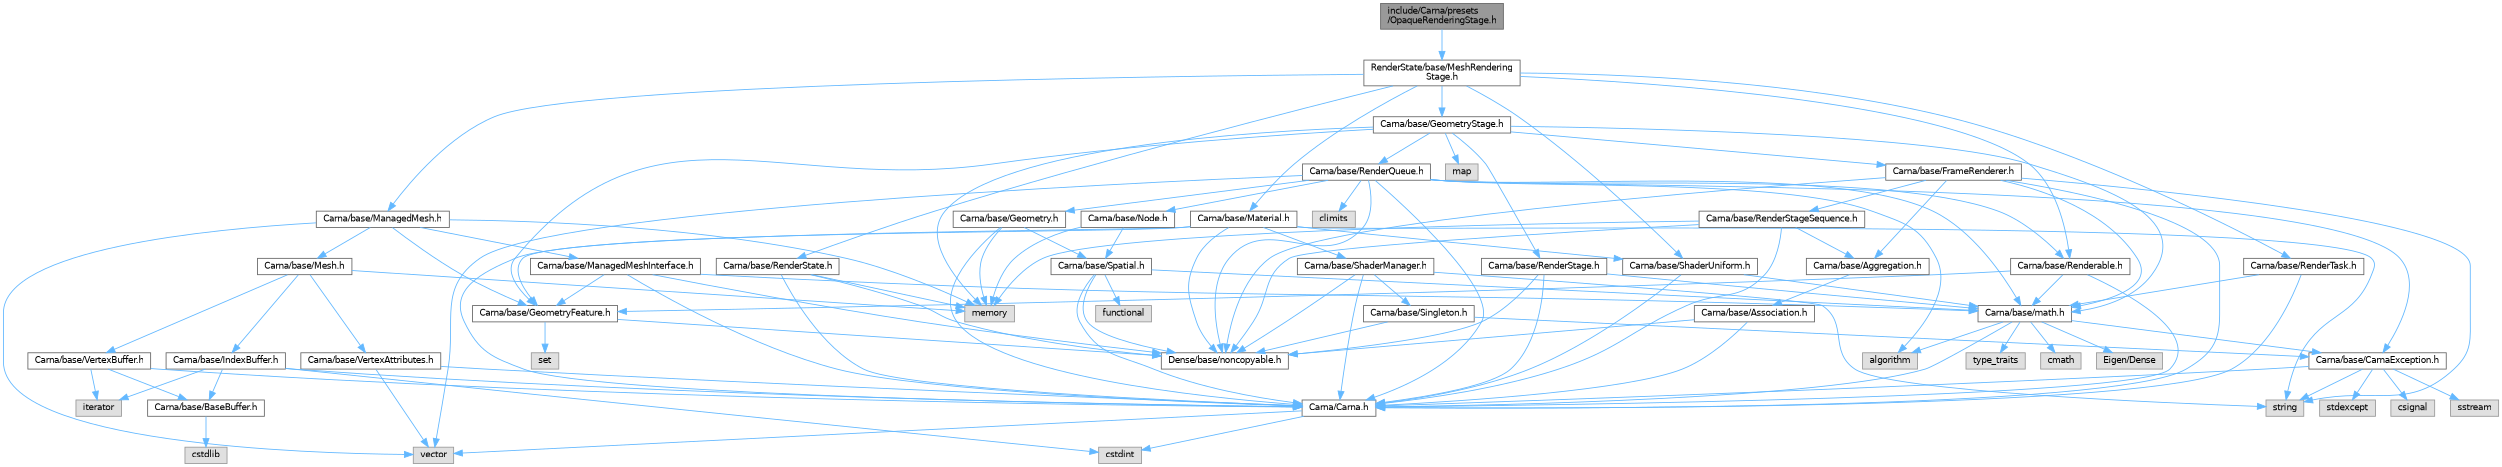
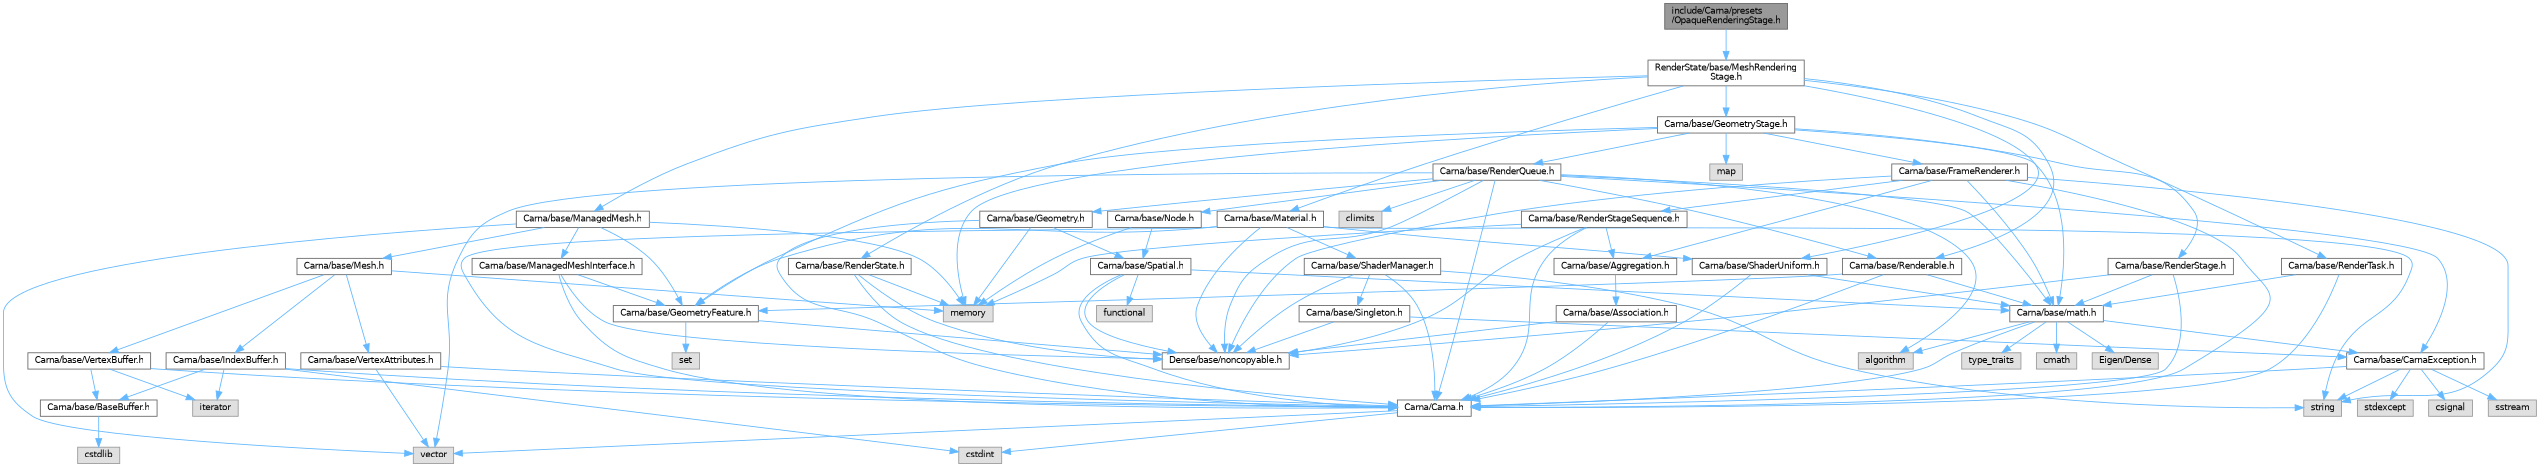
(1208, 293) -> none
